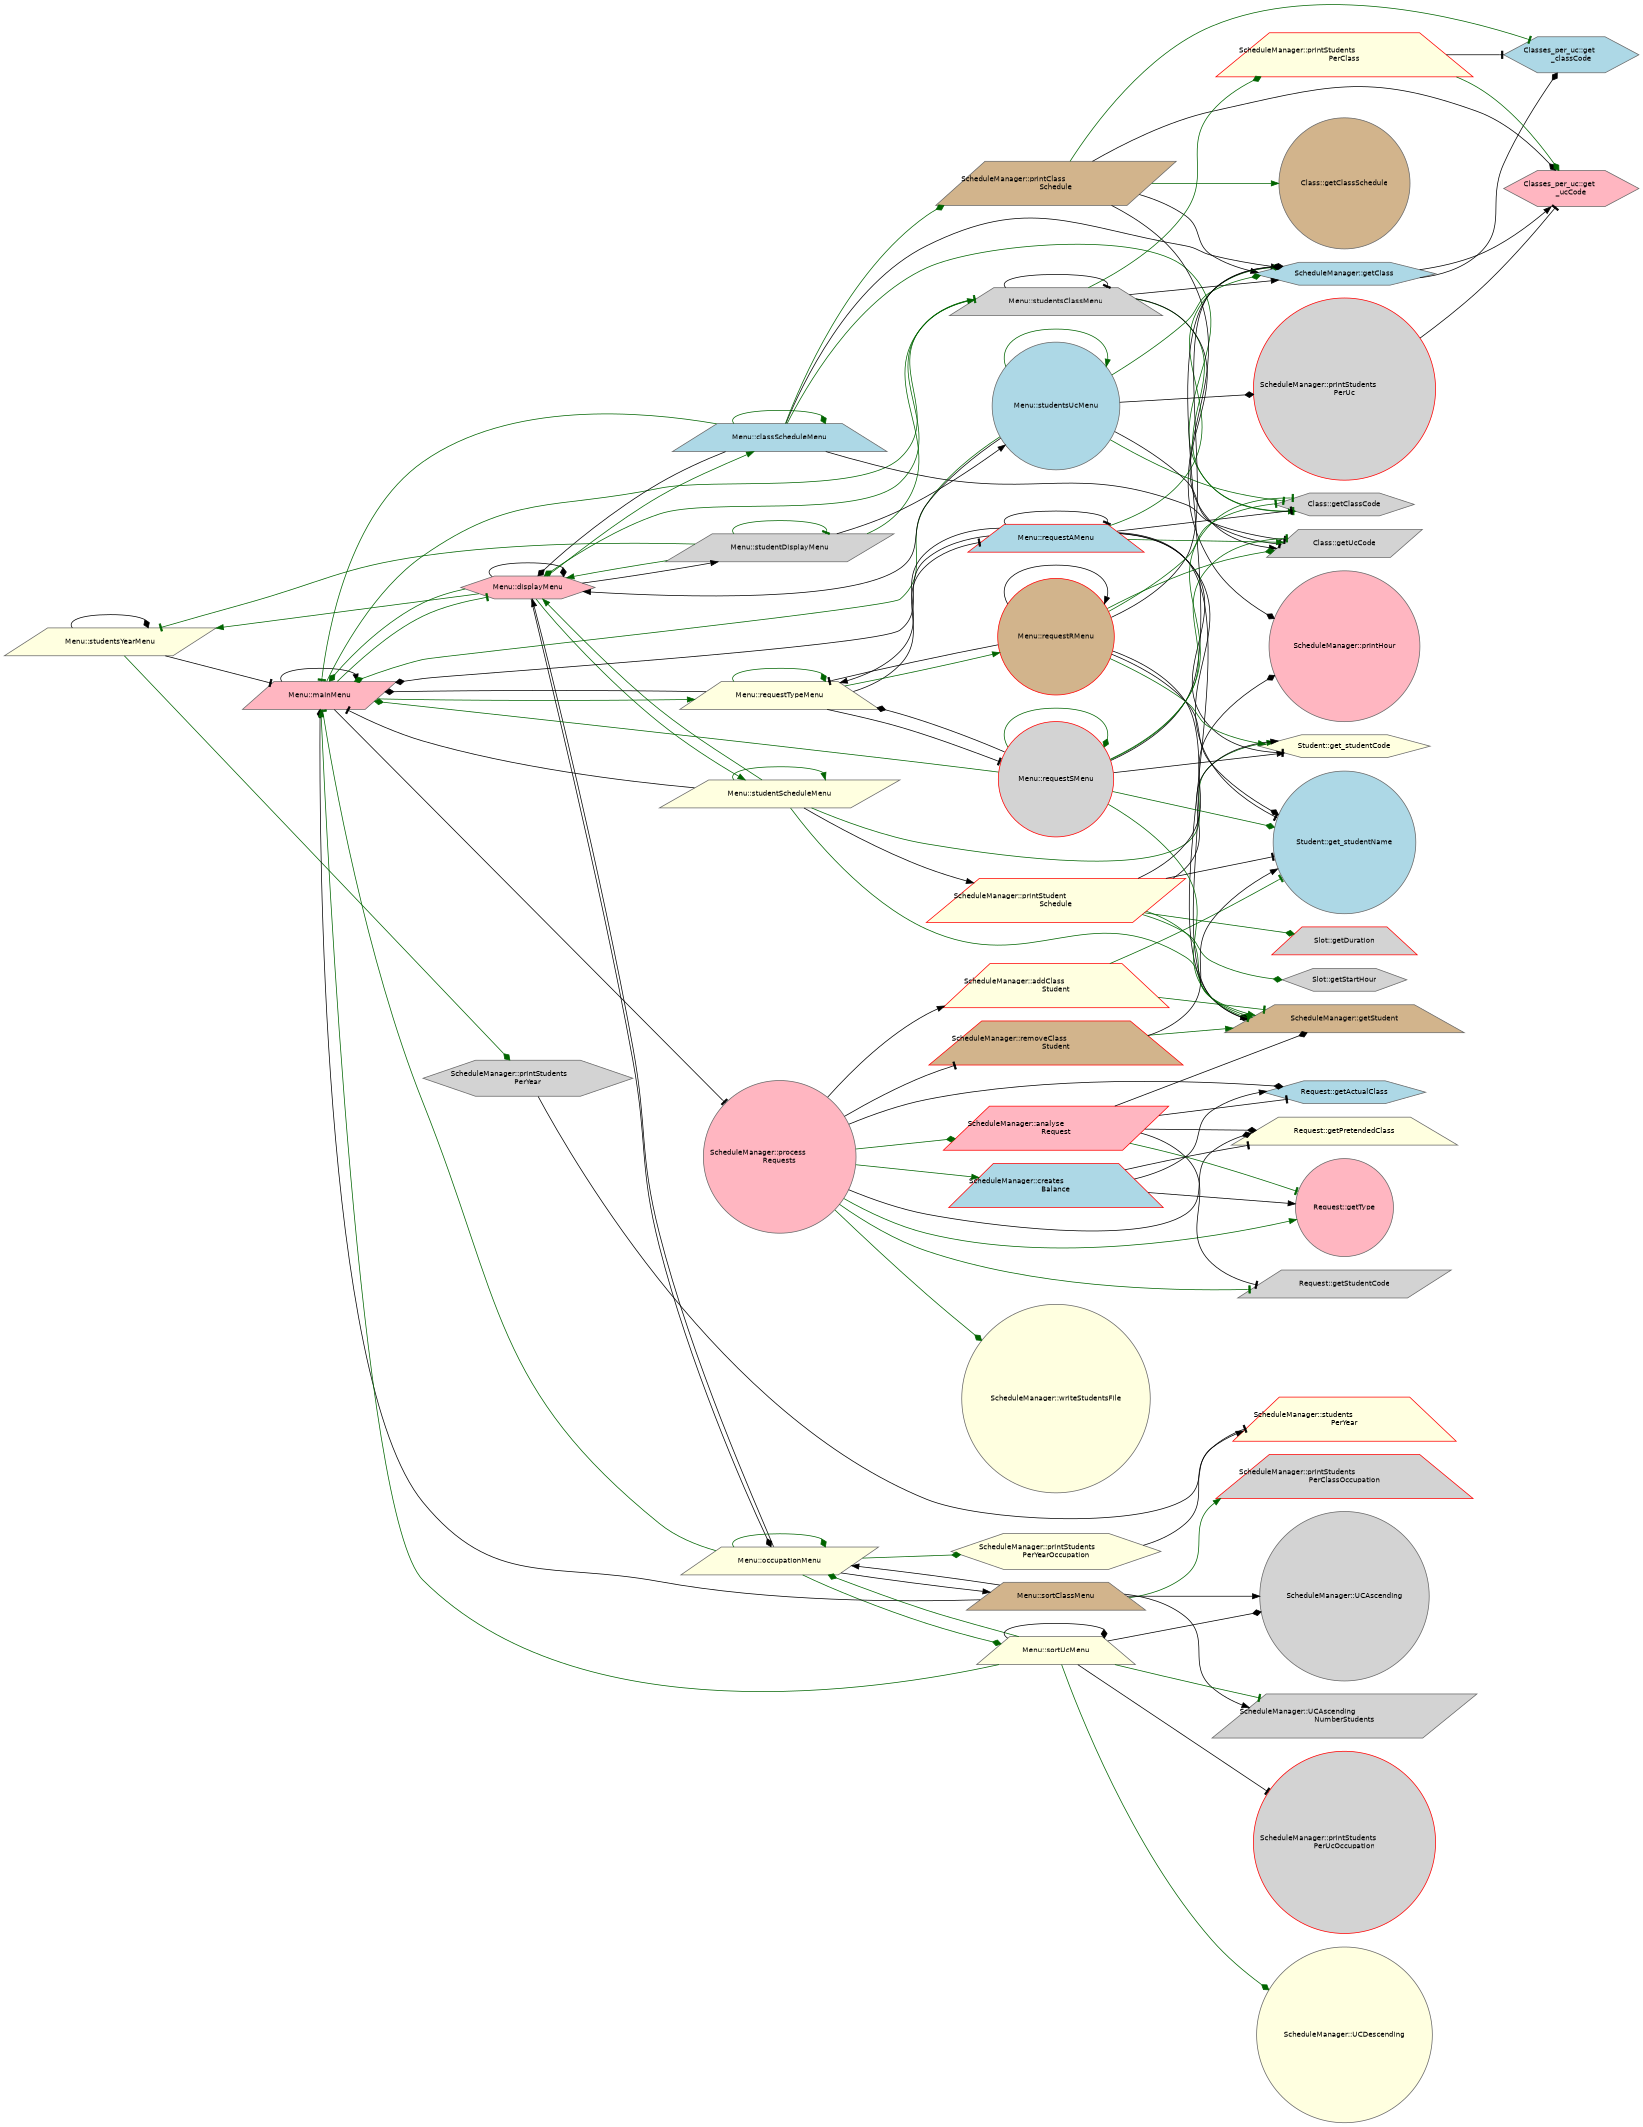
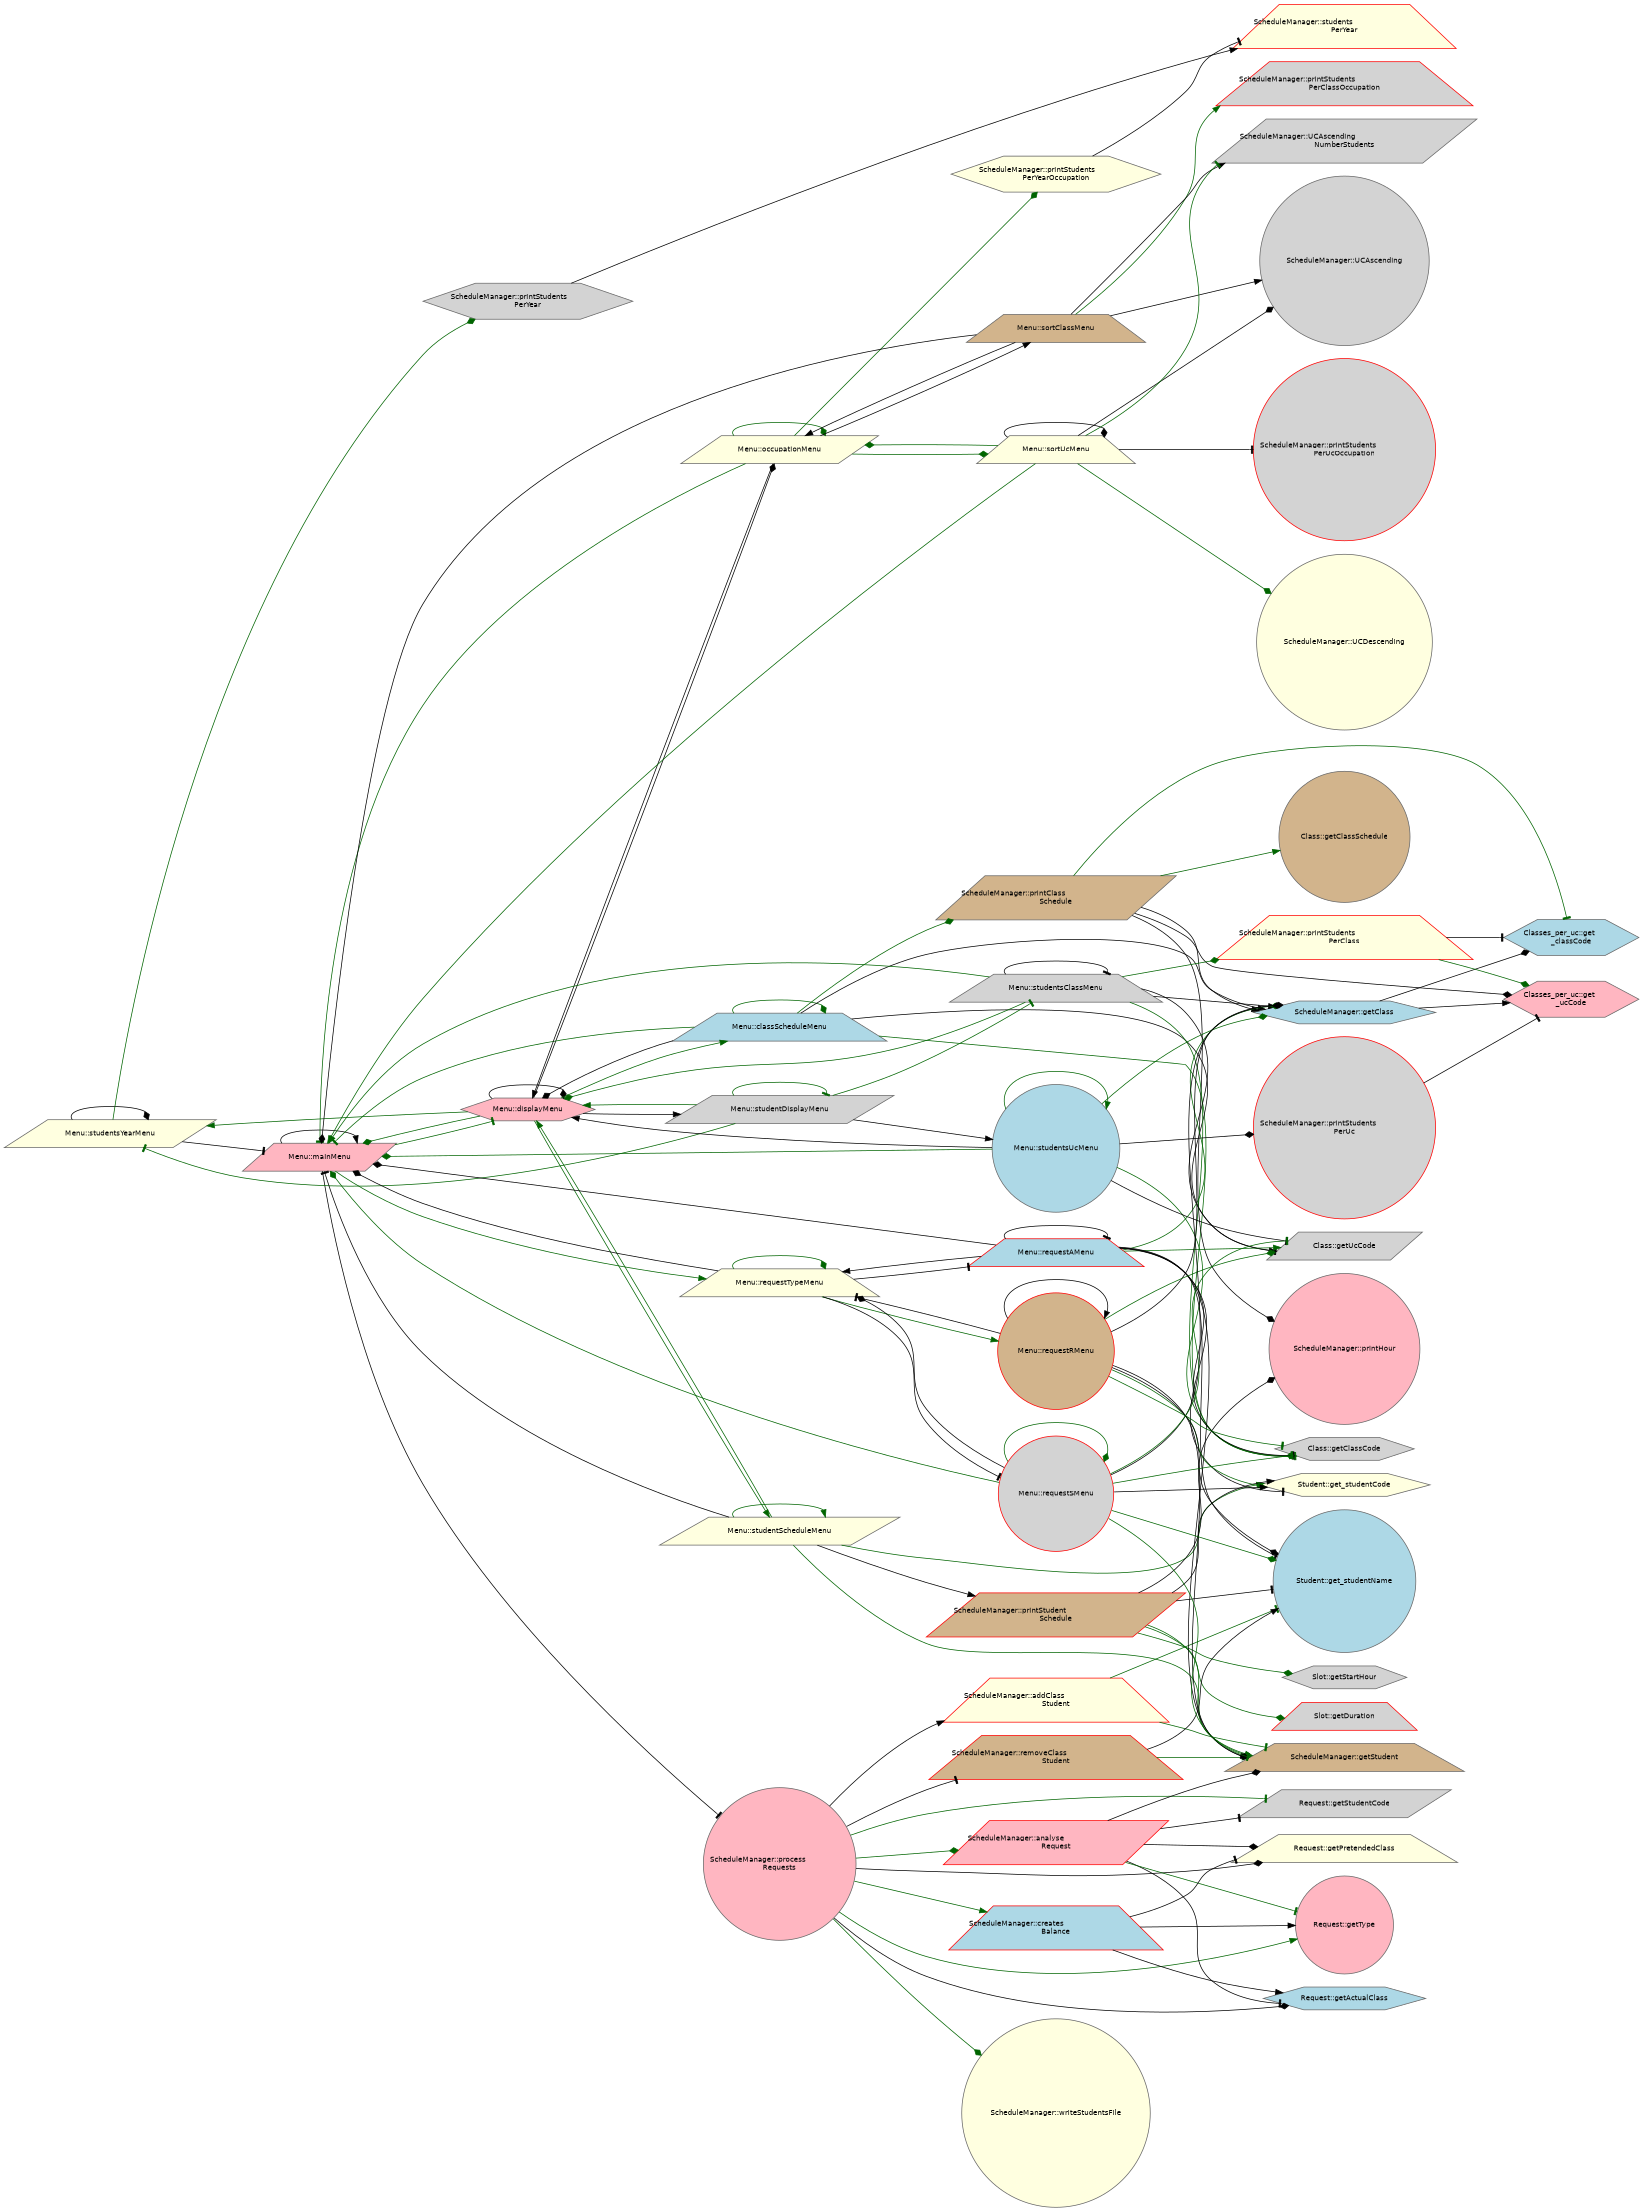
(1163, 467) -> (1187, 1372)
(695, 485) -> (636, 975)
(1056, 900) -> (1056, 1615)
